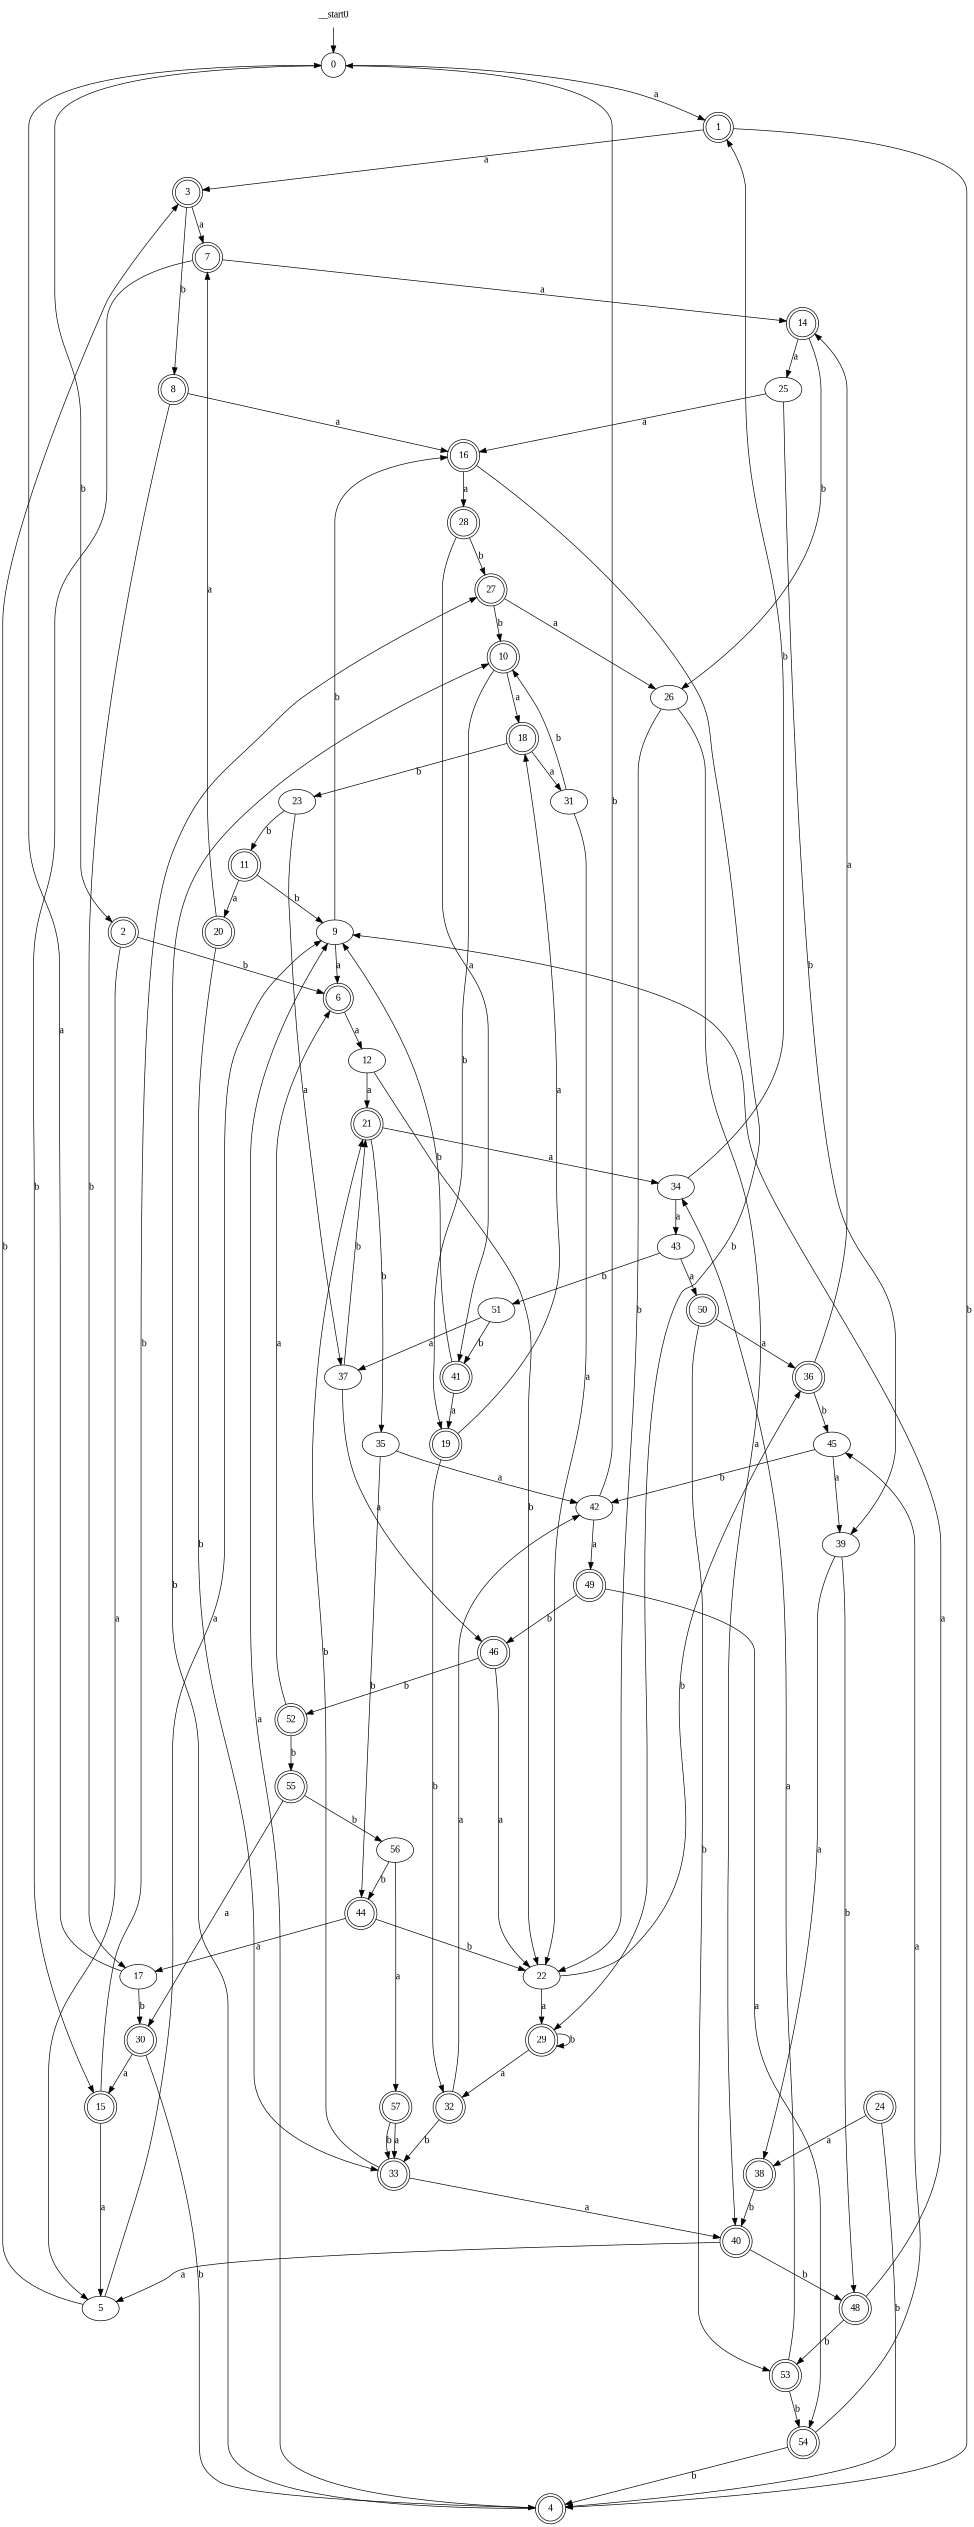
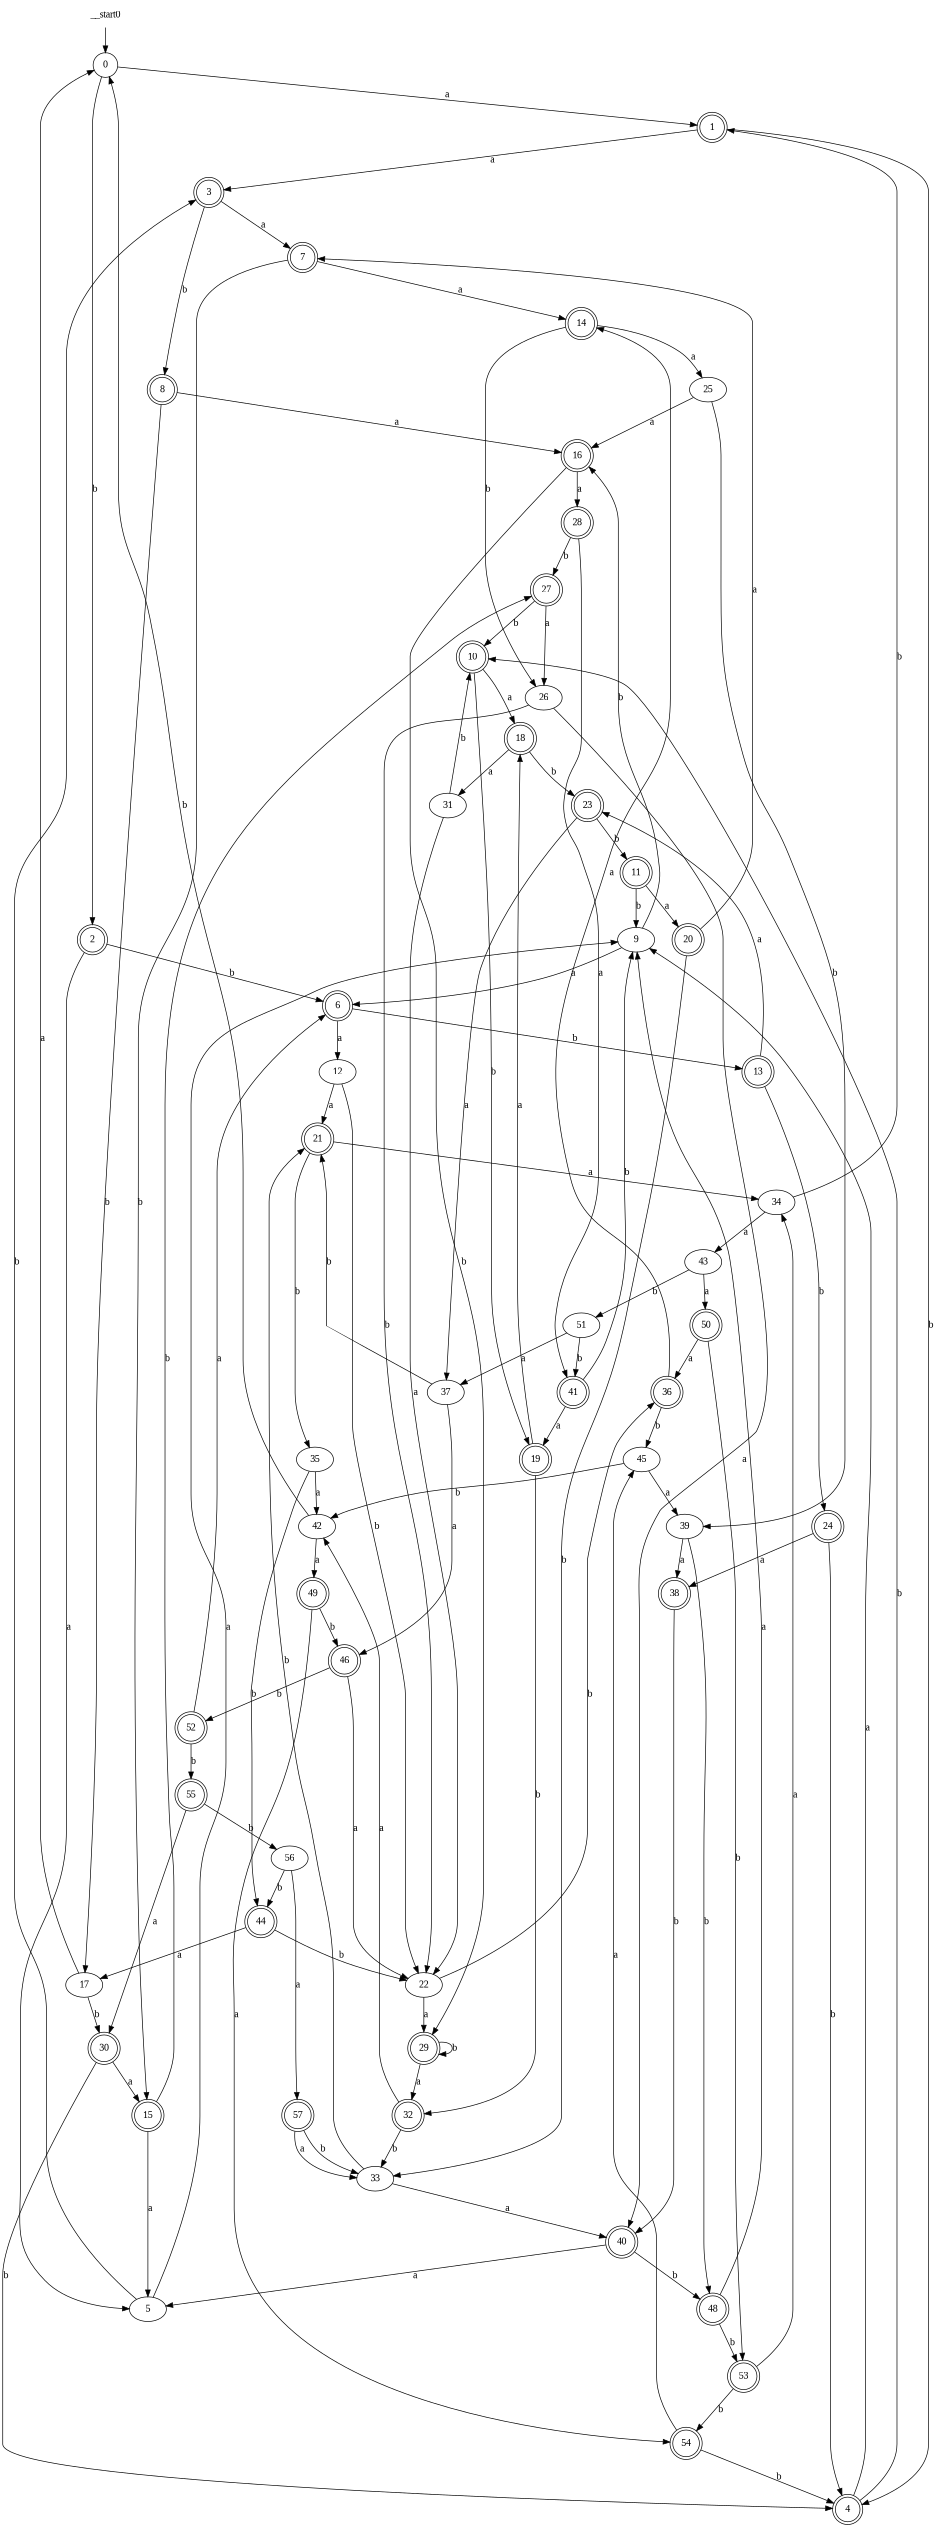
(297, 802) -> (587, 806)
none -> (758, 1072)
(394, 2174) -> (375, 2179)
